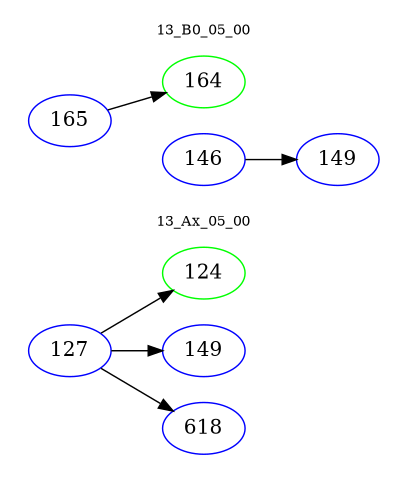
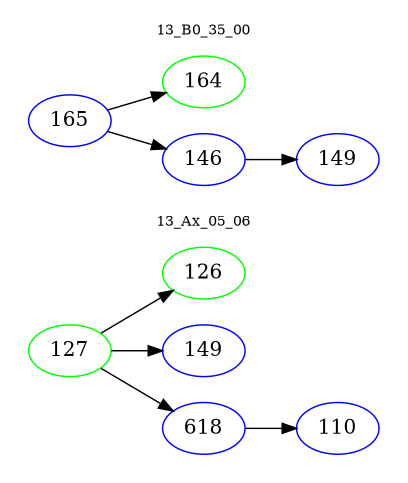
(204, 31) -> (204, 31)
none -> (130, 138)
(204, 222) -> (204, 222)
(204, 273) -> (204, 273)
(70, 351) -> (70, 351)
none -> (338, 428)
